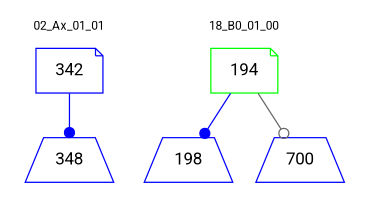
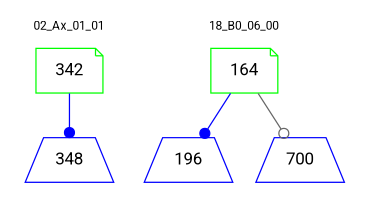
(244, 27) -> (244, 27)
(69, 71) -> (69, 71)
(244, 71) -> (244, 71)
(189, 160) -> (189, 160)
